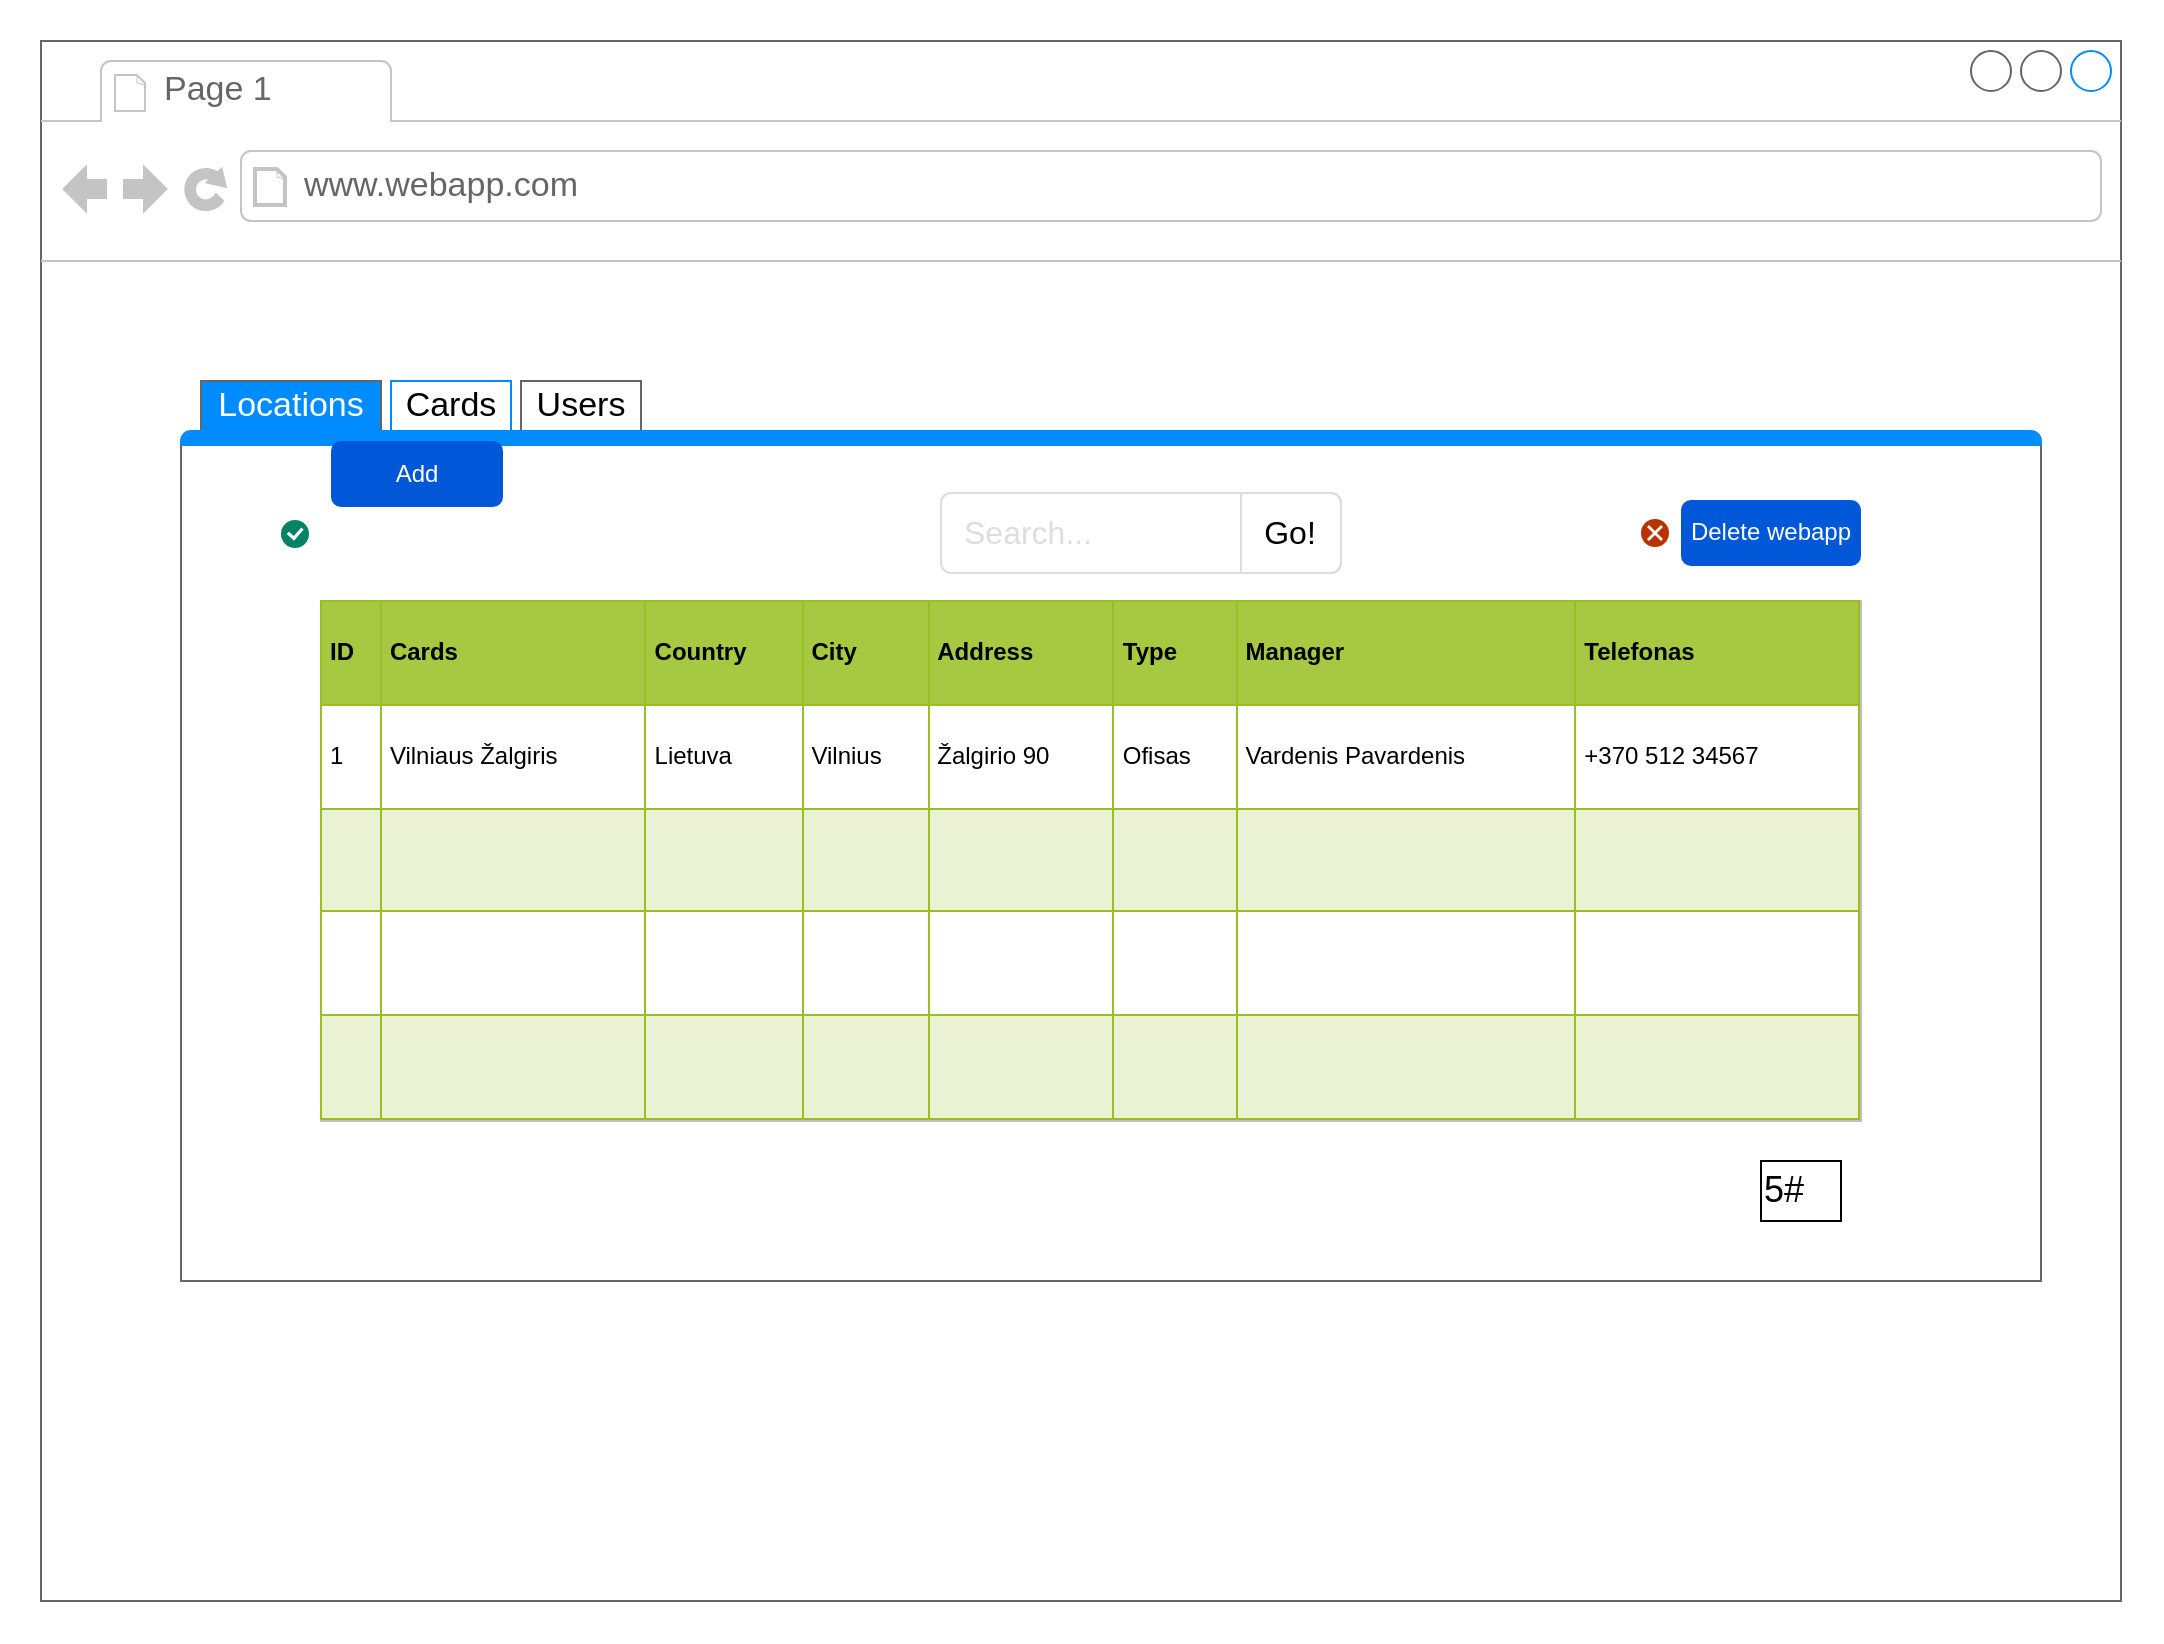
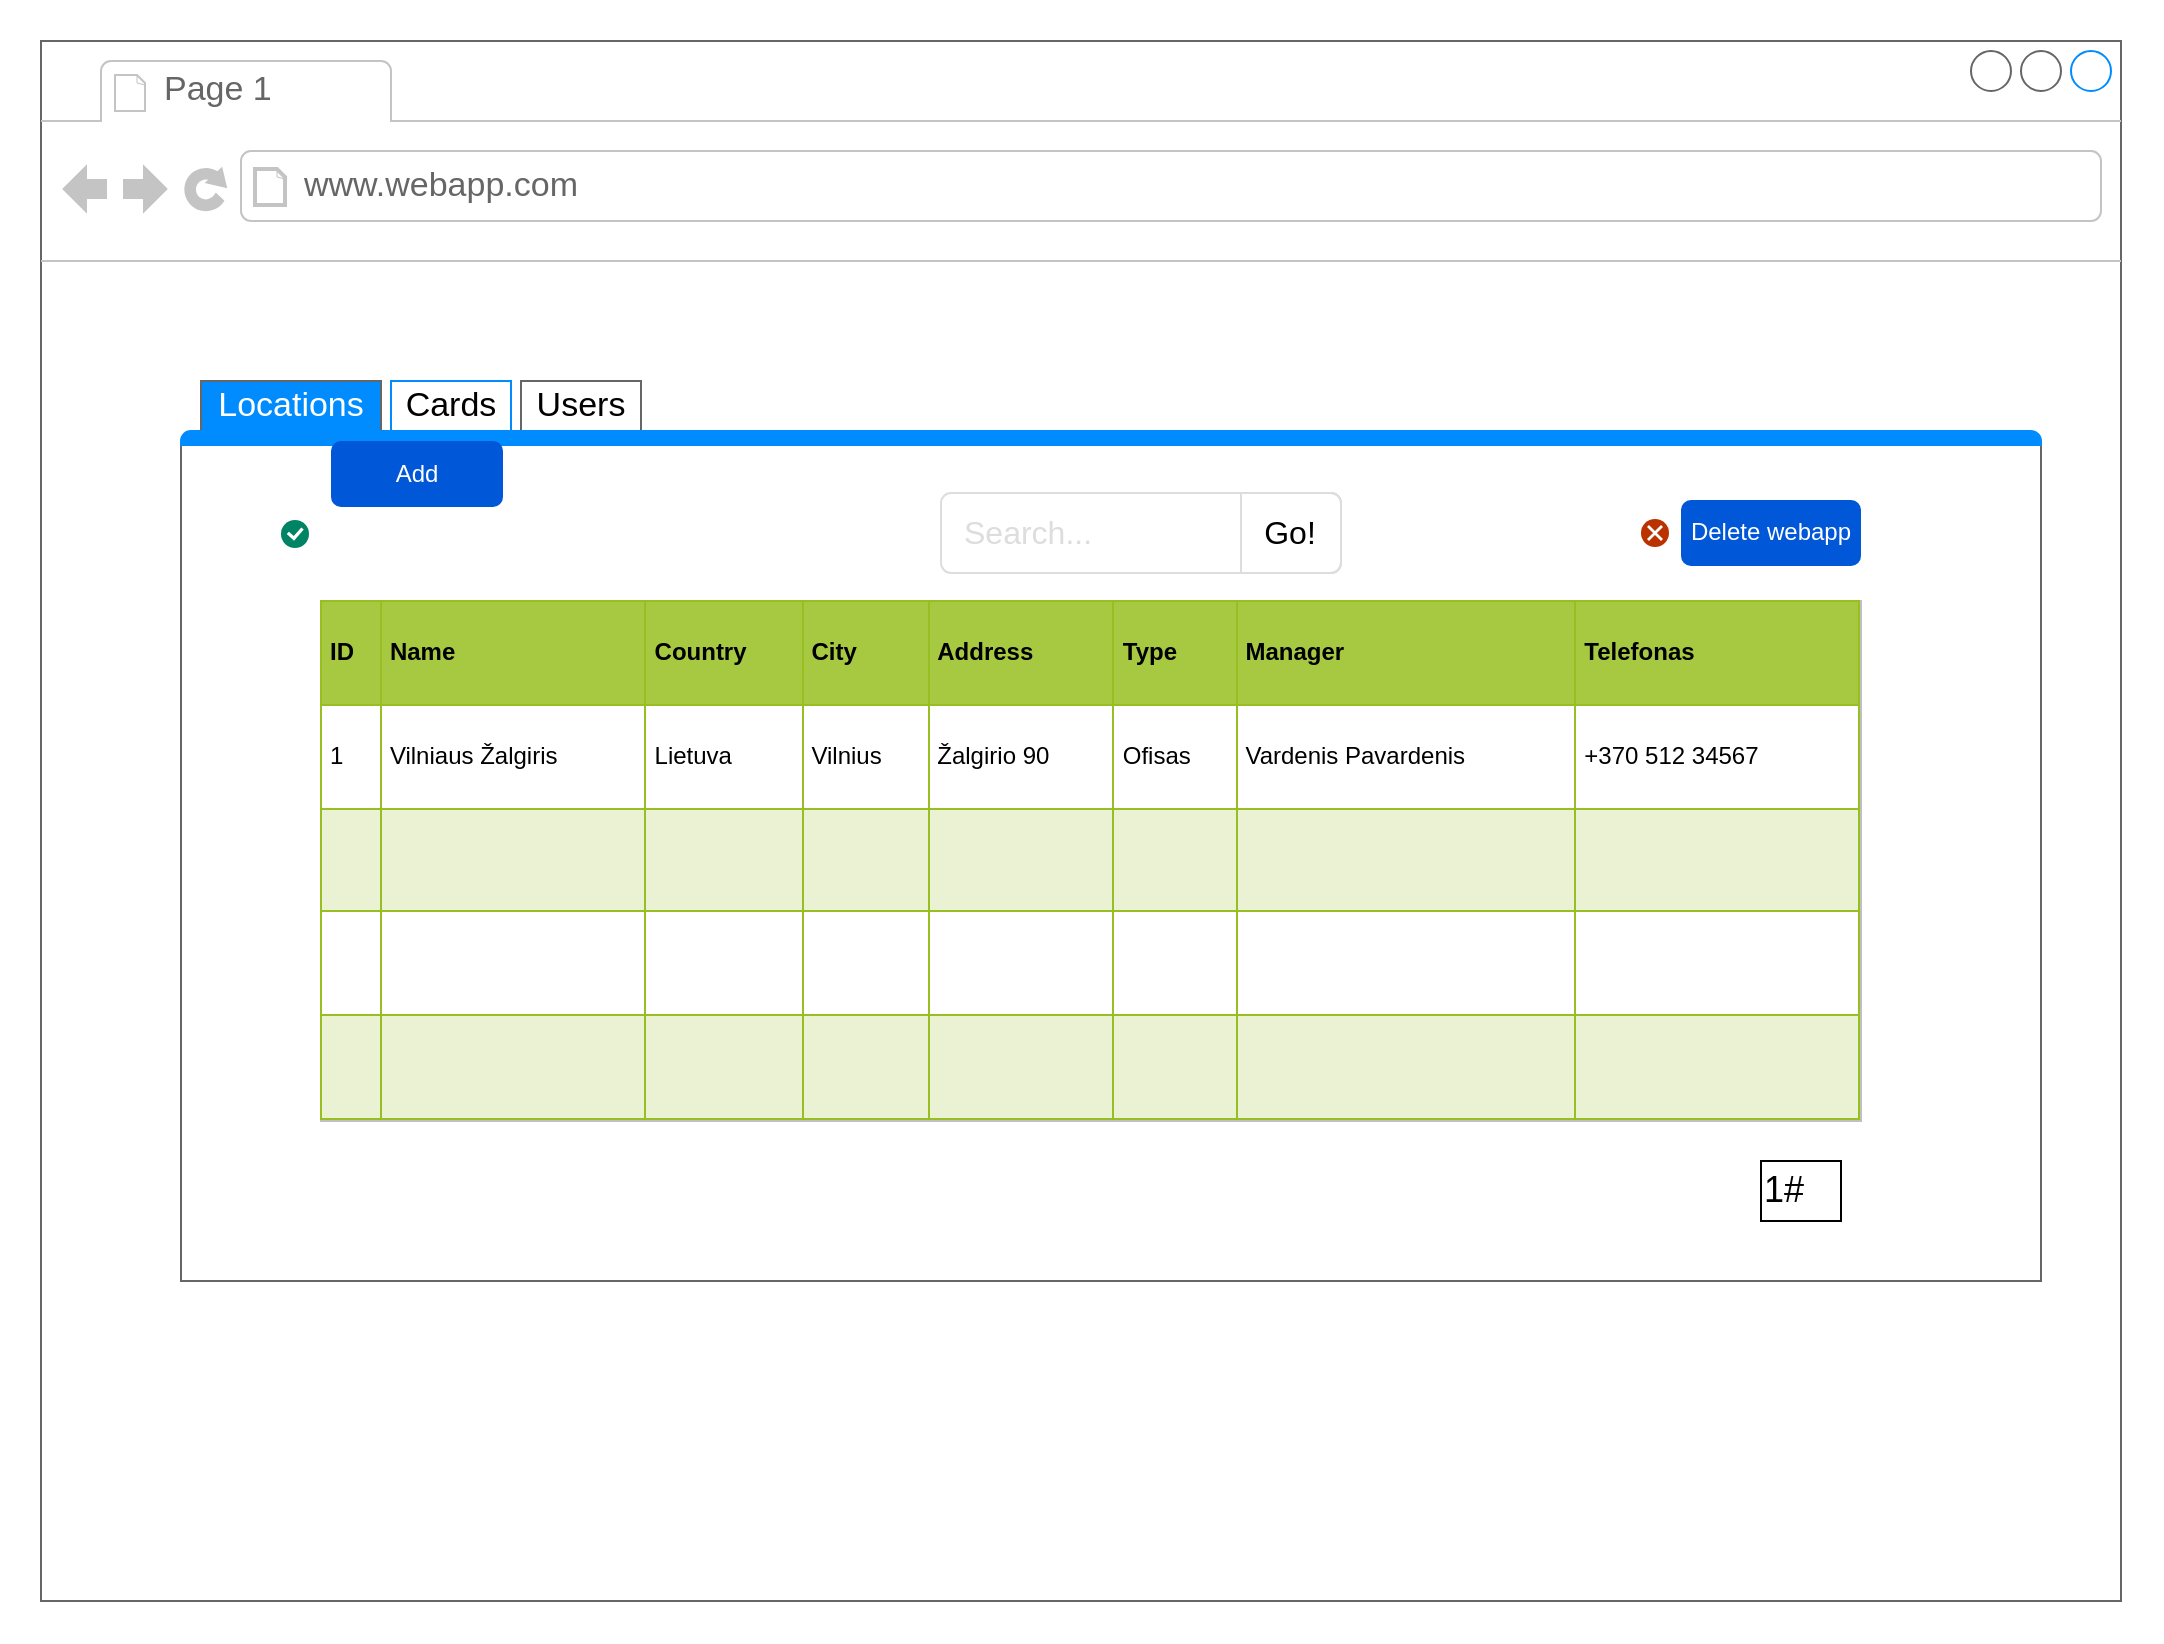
(807, 630) -> (807, 630)
(1778, 1191) -> (1778, 1191)
